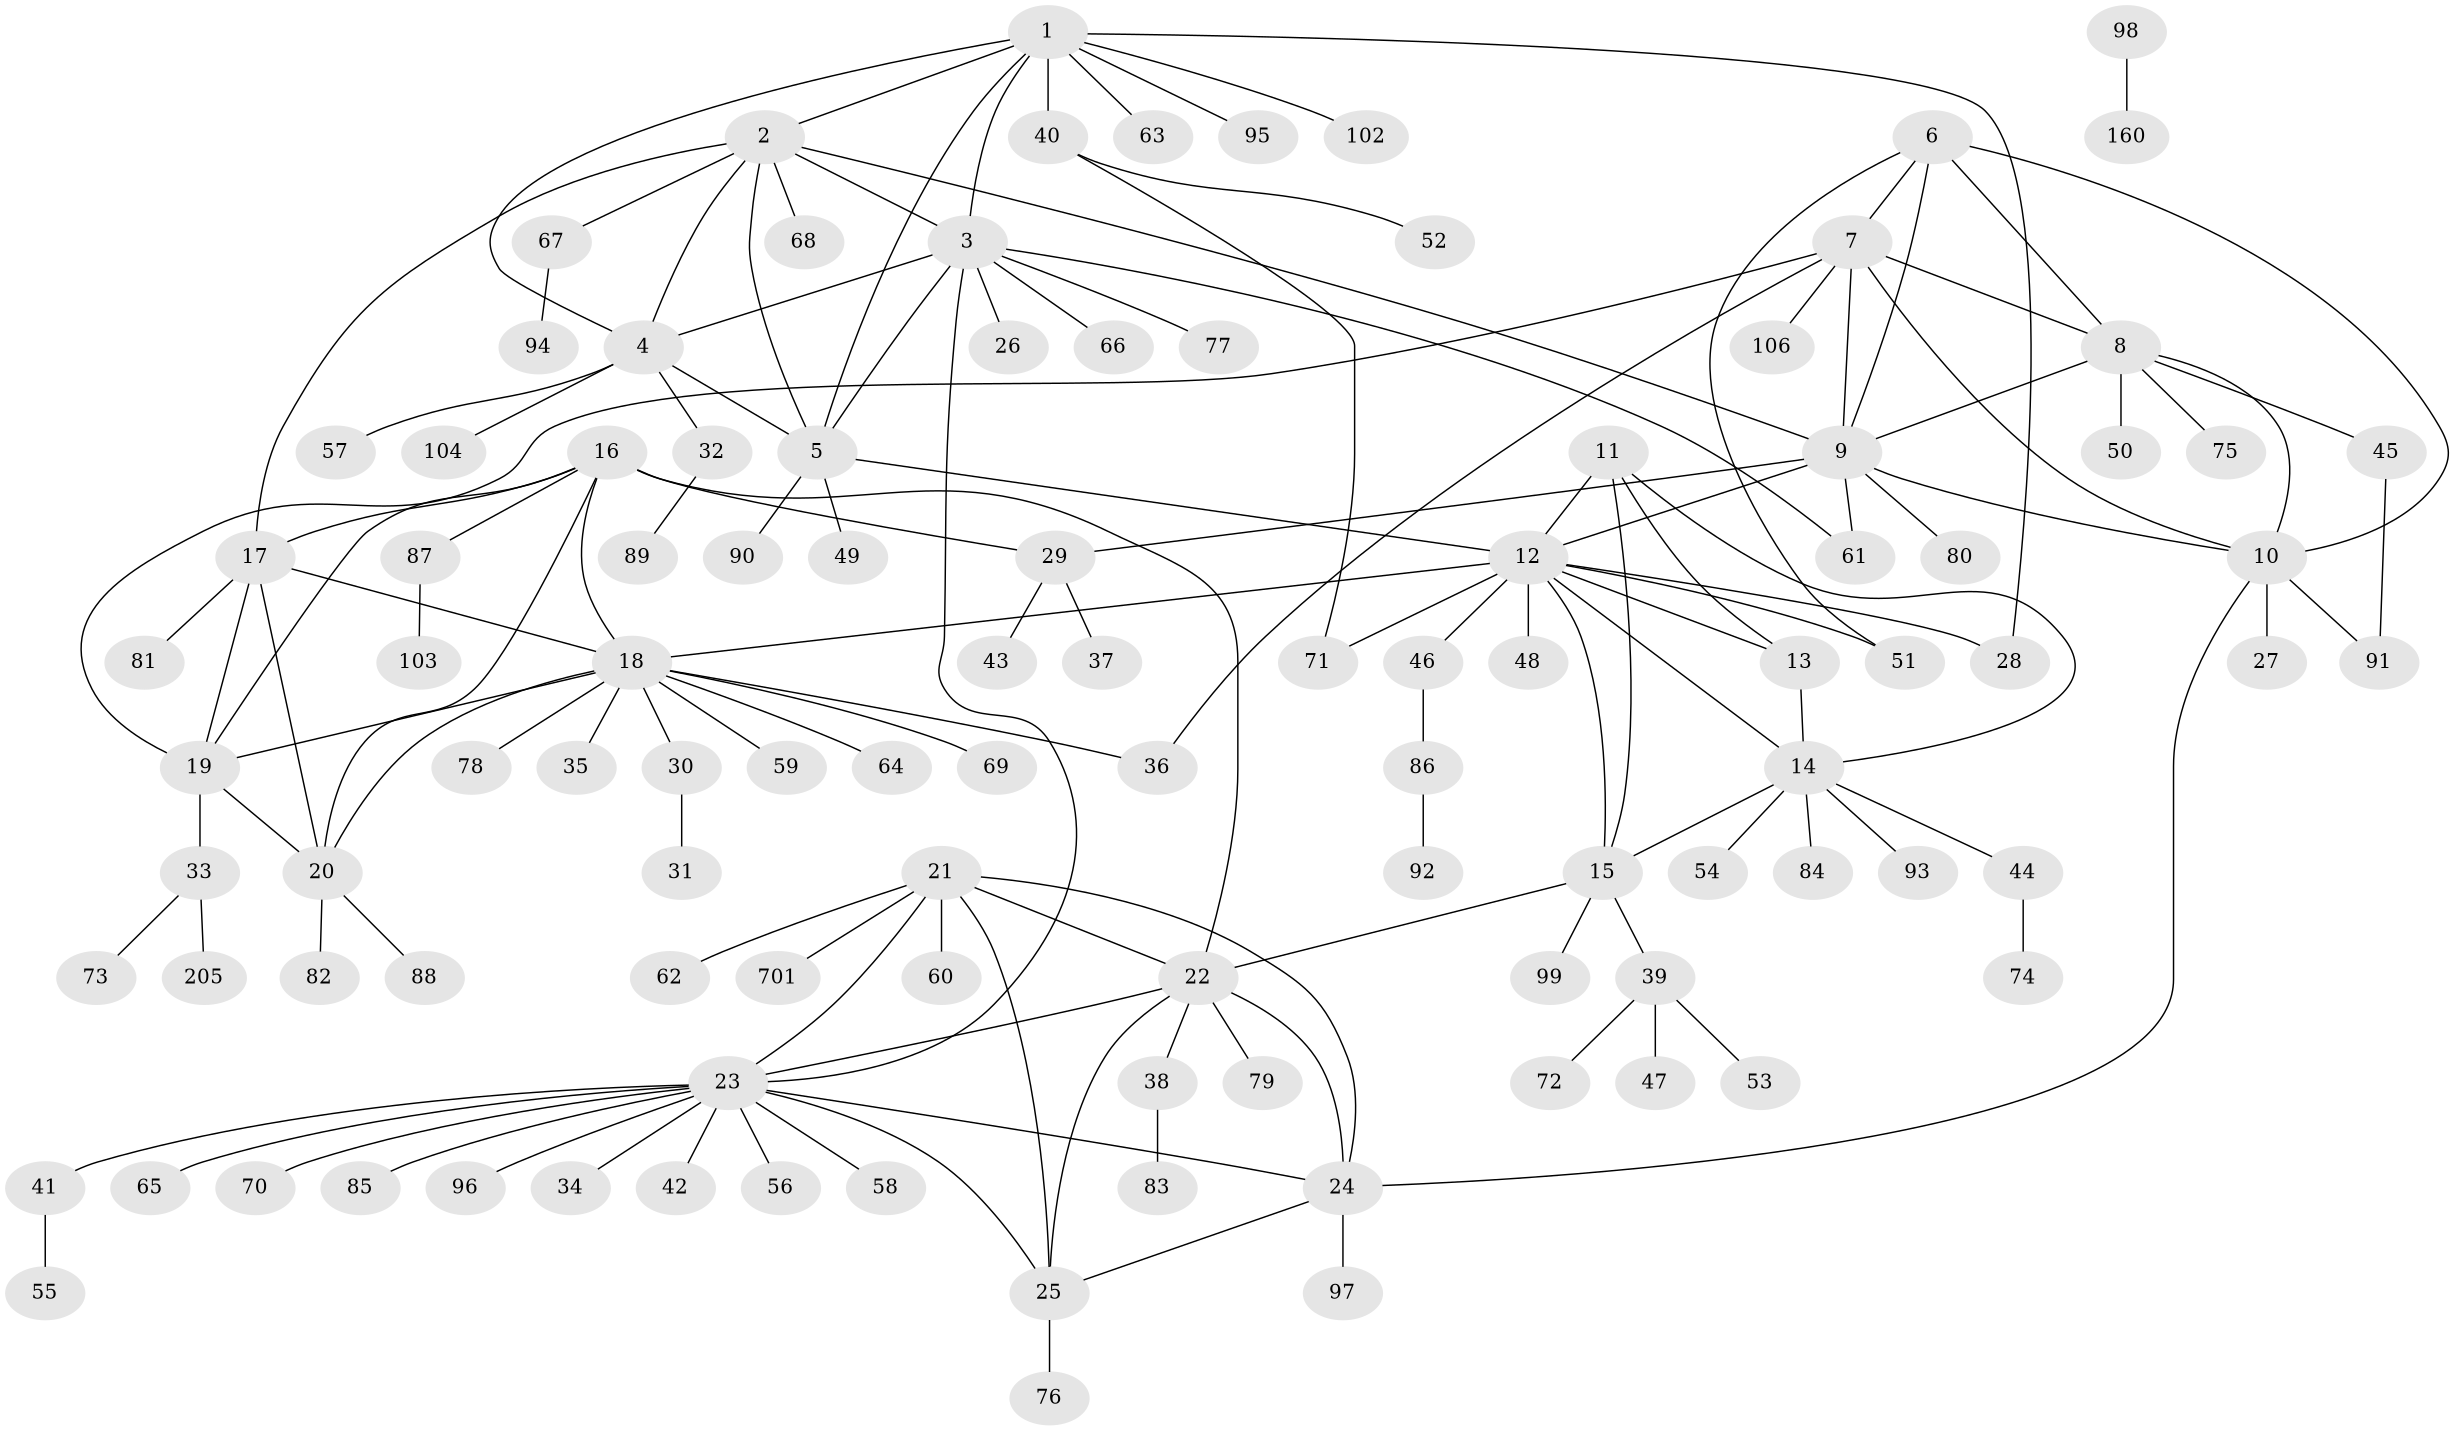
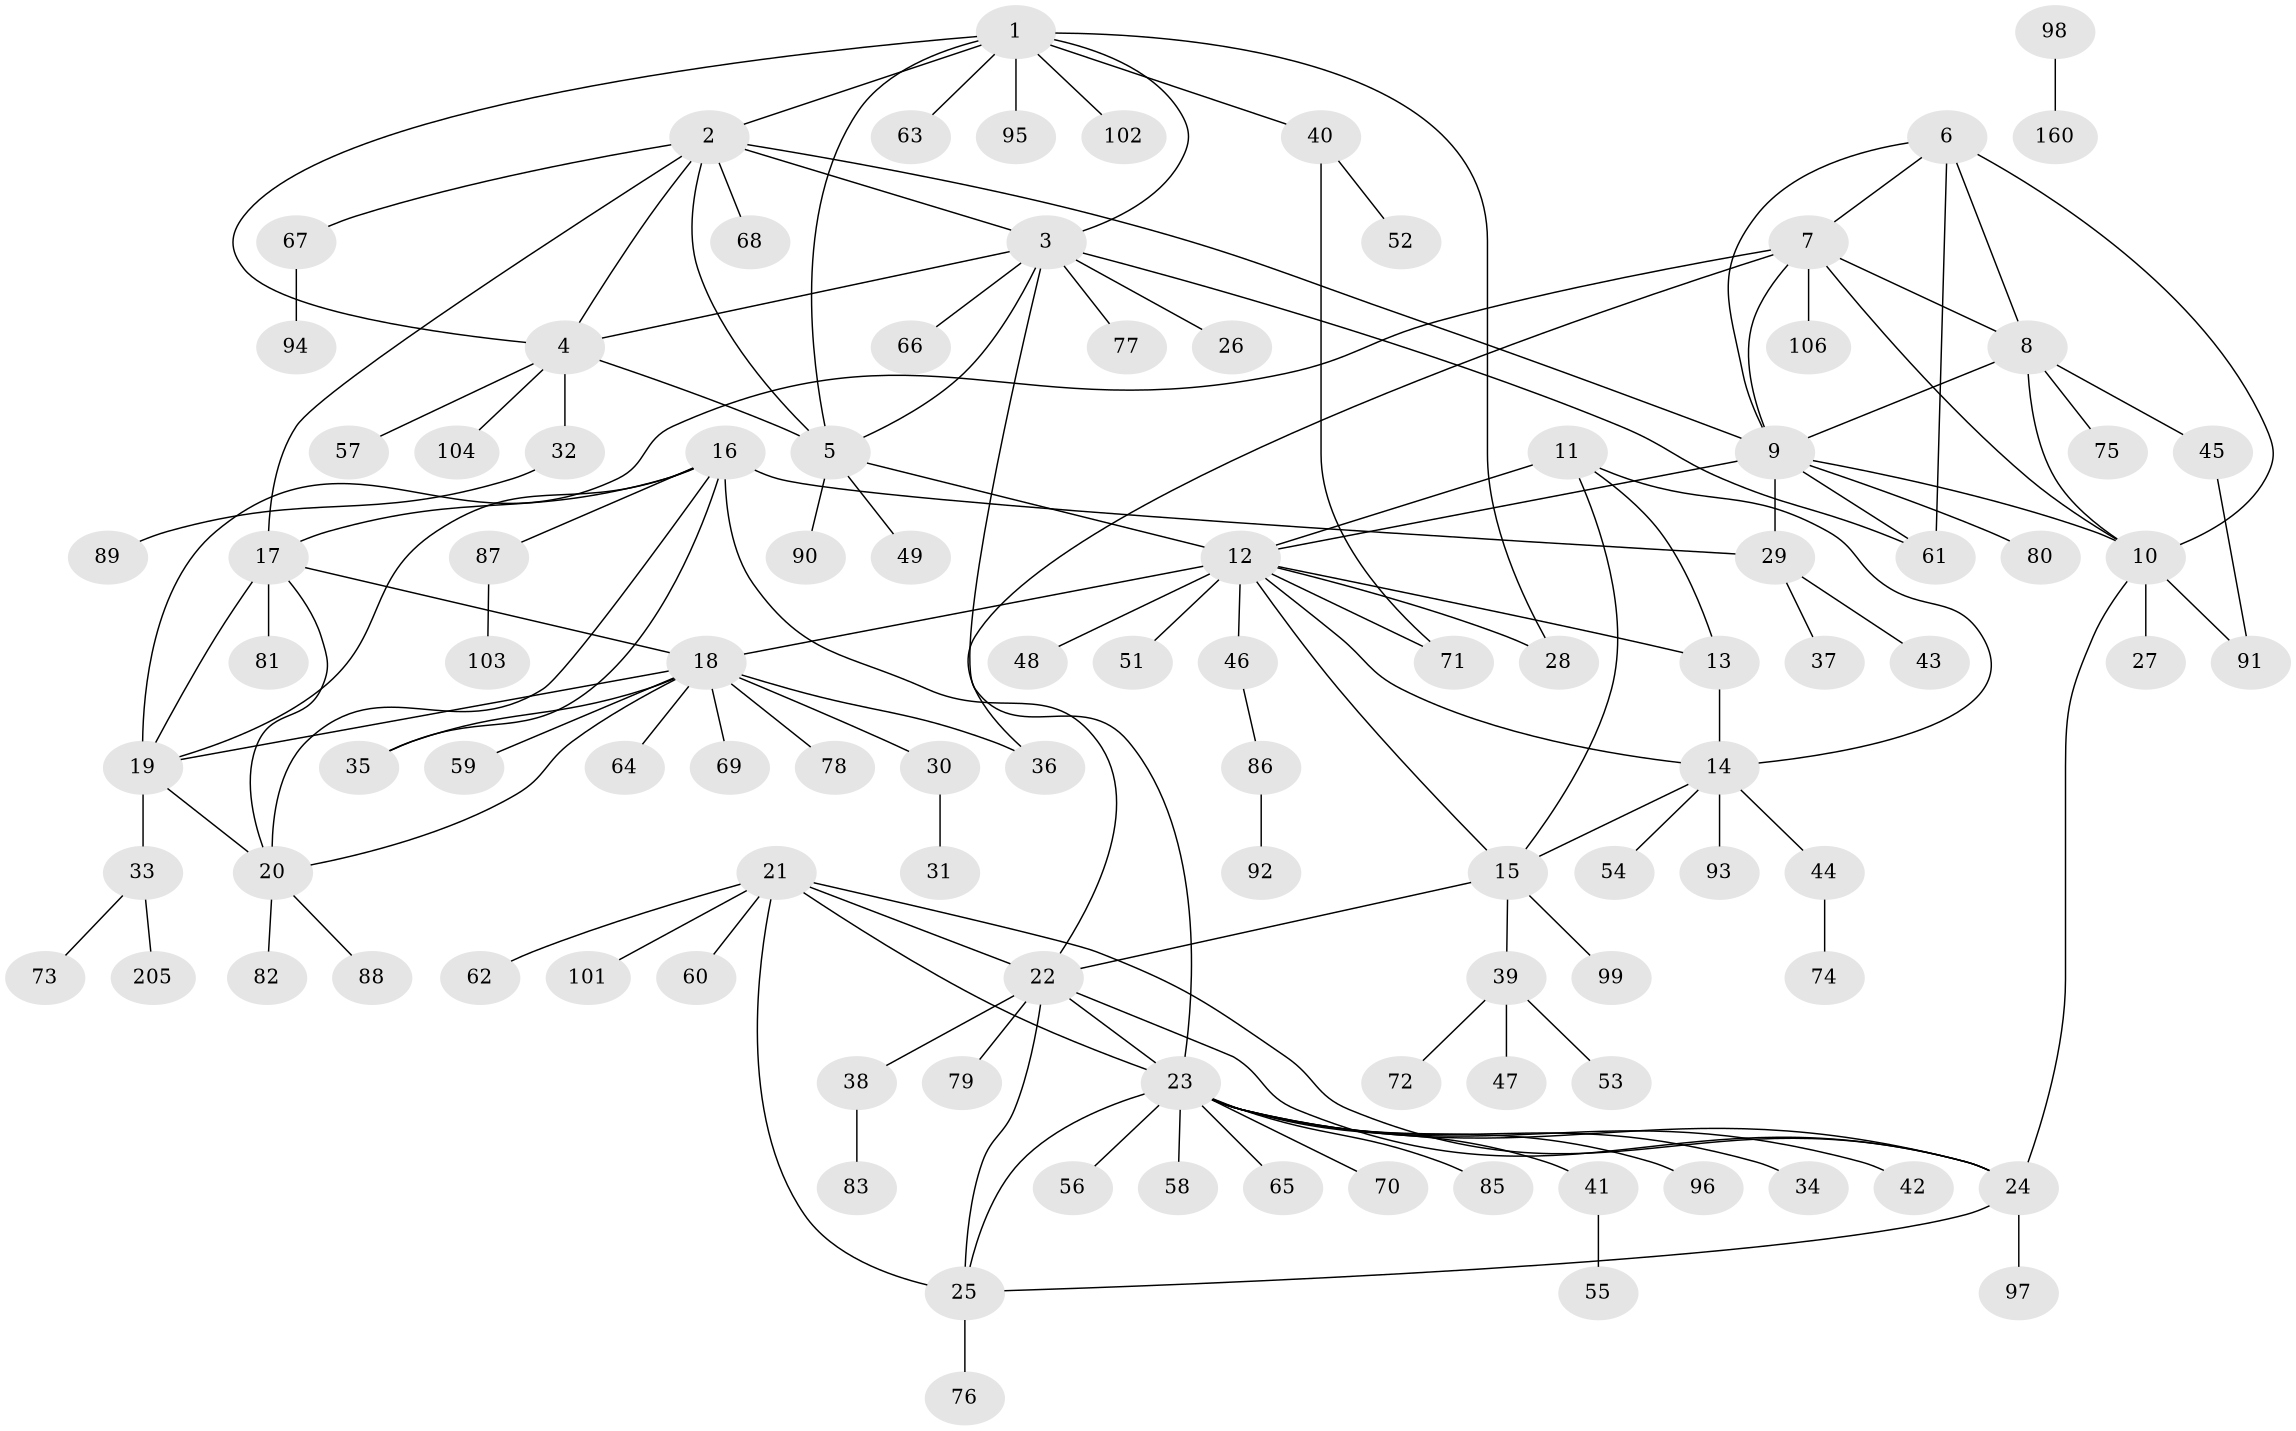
(1712, 383) -> (1941, 347)
(2121, 453) -> none
(582, 562) -> (613, 669)
(1813, 873) -> none
(778, 978) -> (588, 978)
